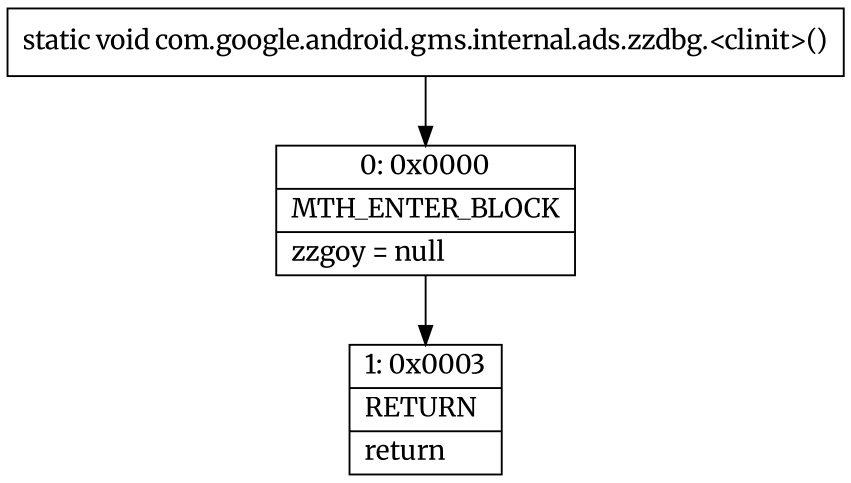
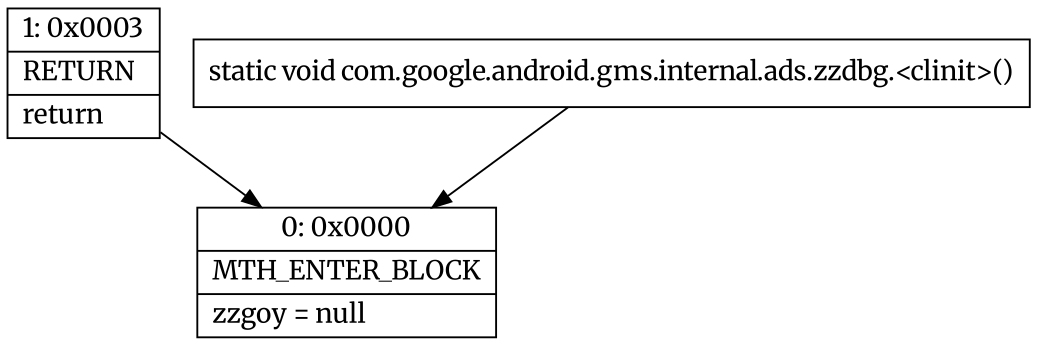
(426, 301) -> (203, 164)
